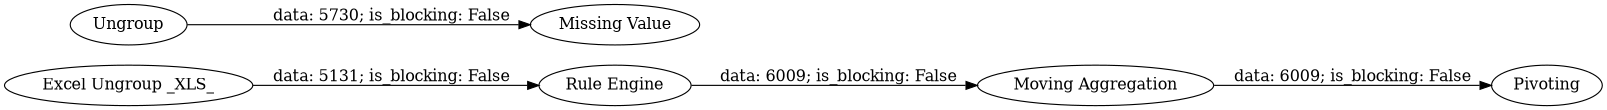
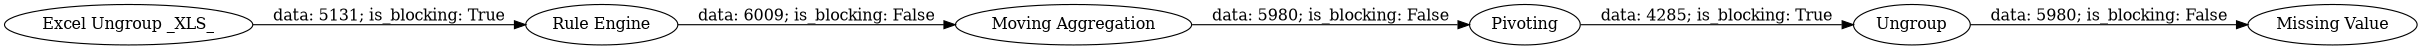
(392, 16) -> (2109, 16)
none -> (1711, 25)
(392, 77) -> (389, 16)
(1353, 77) -> (1331, 16)
